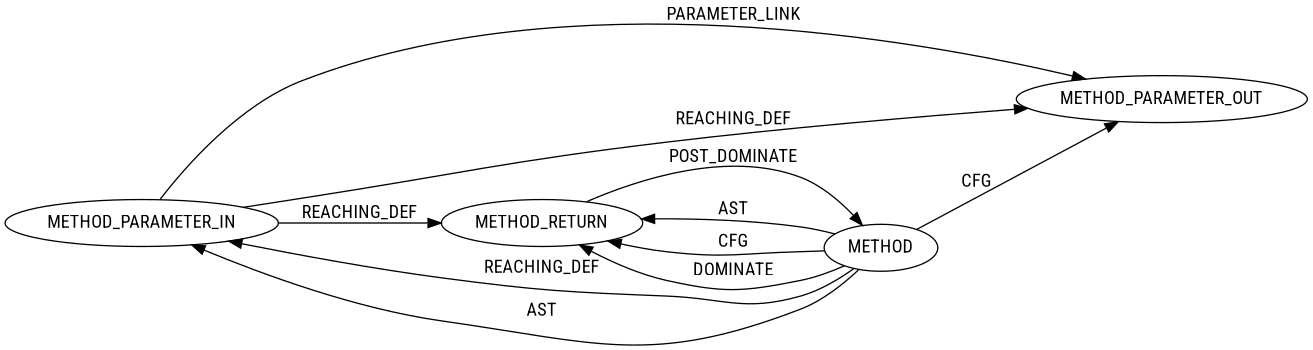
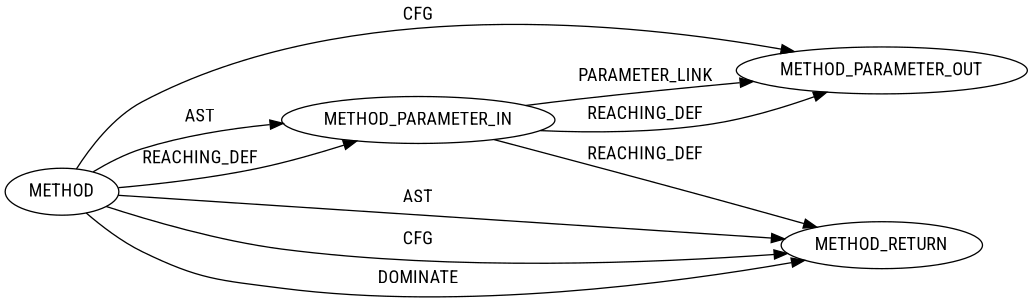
(724, 167) -> none
